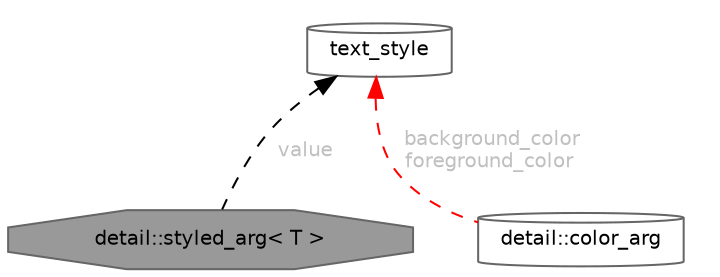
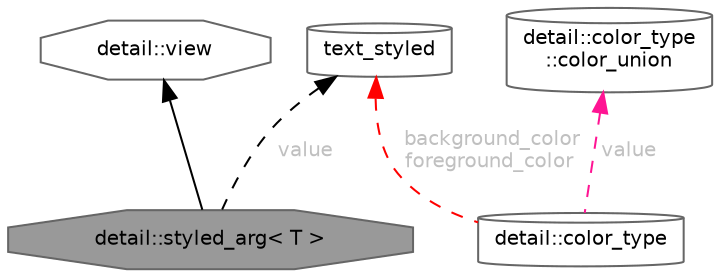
none -> (156, 50)
(379, 50) -> (379, 50)
none -> (609, 50)
(581, 240) -> (581, 240)
